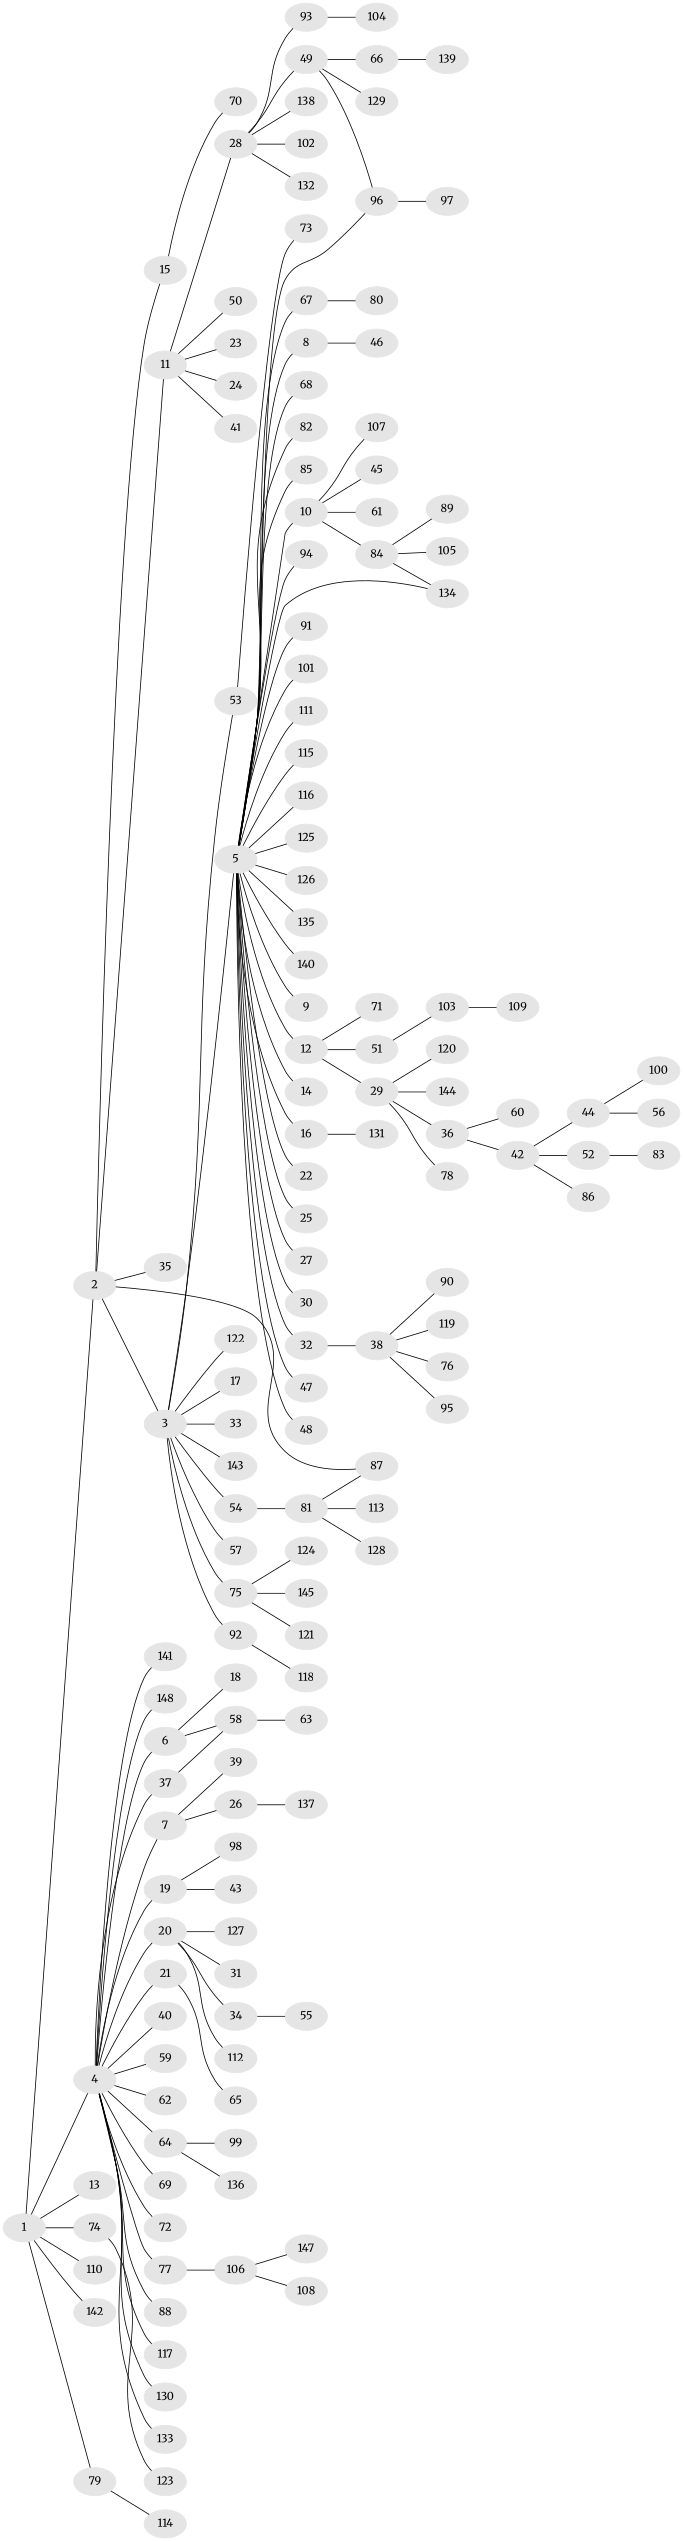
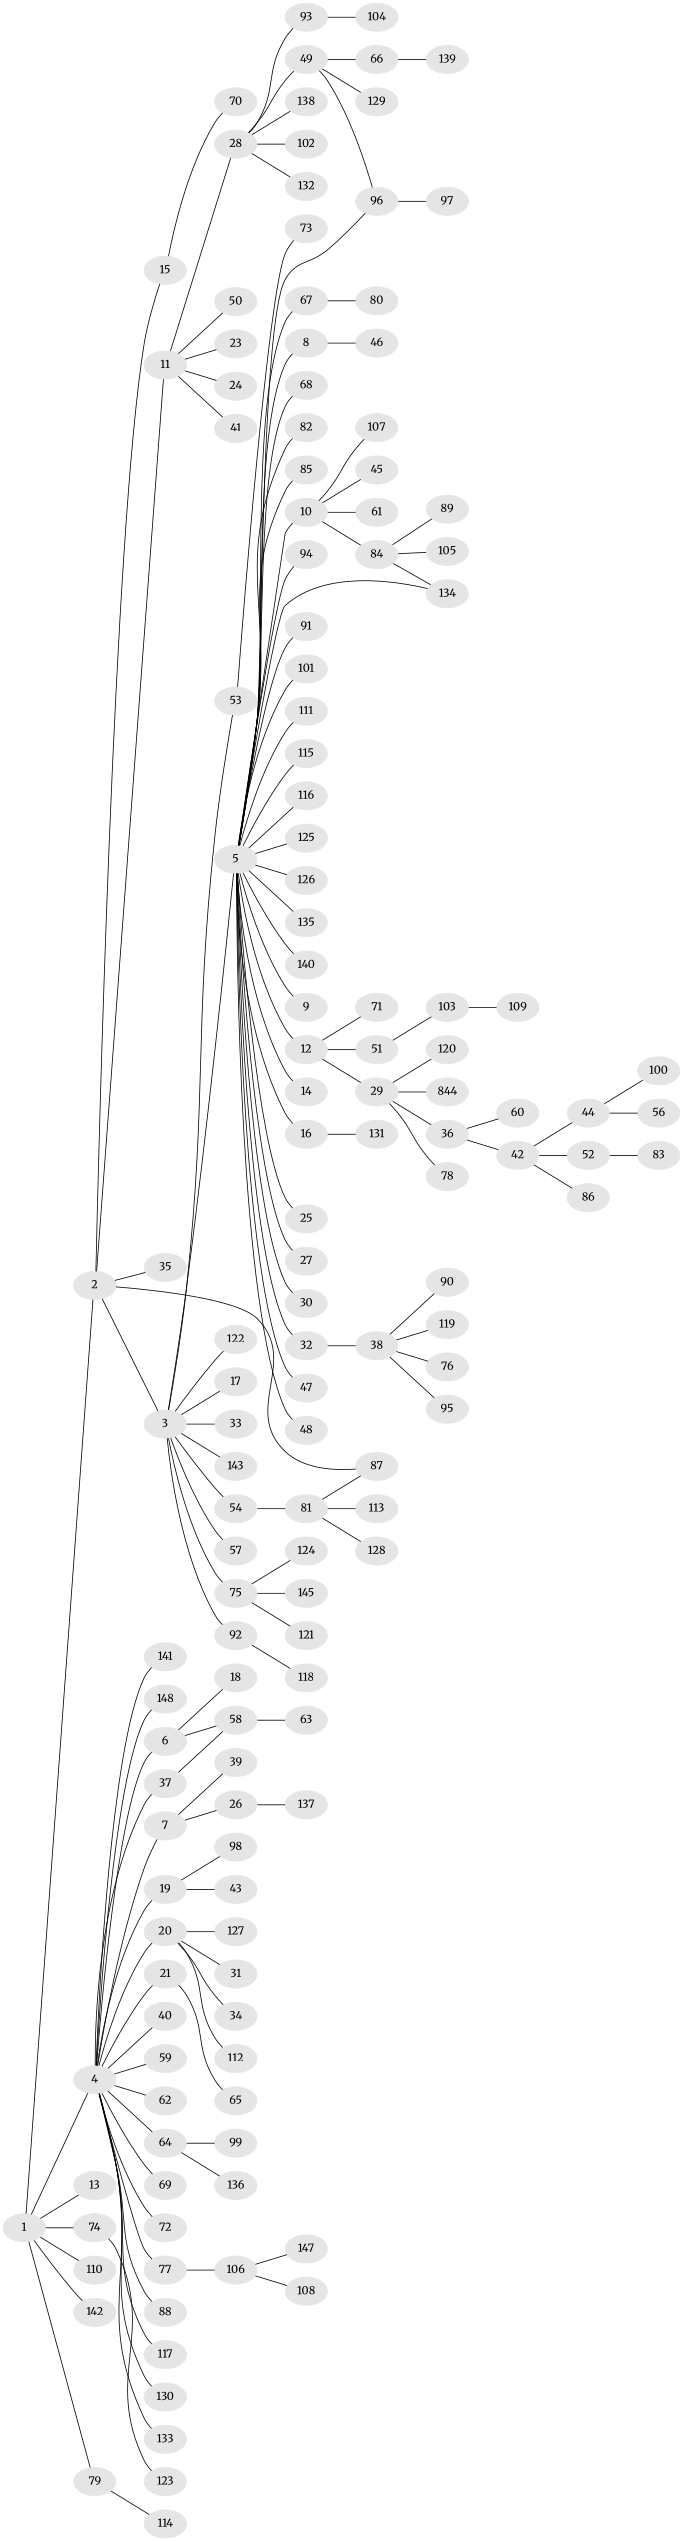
(447, 1092) -> (447, 1092)
(306, 1177) -> none
(306, 2016) -> none
